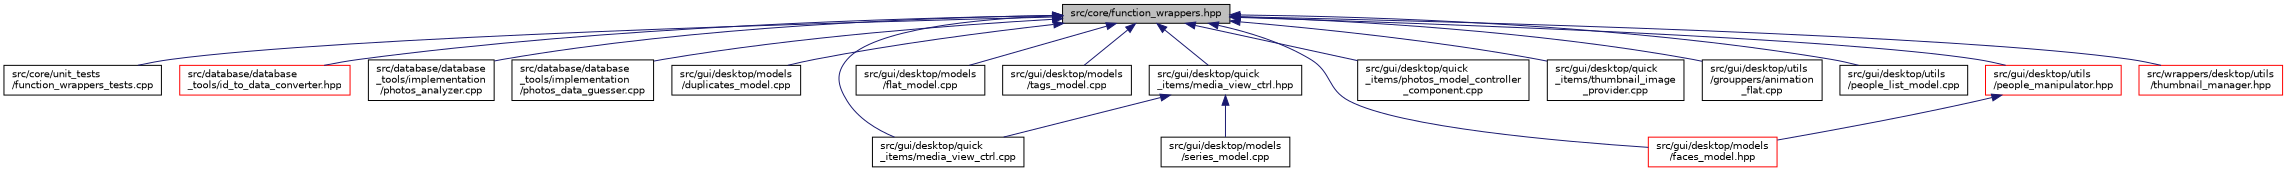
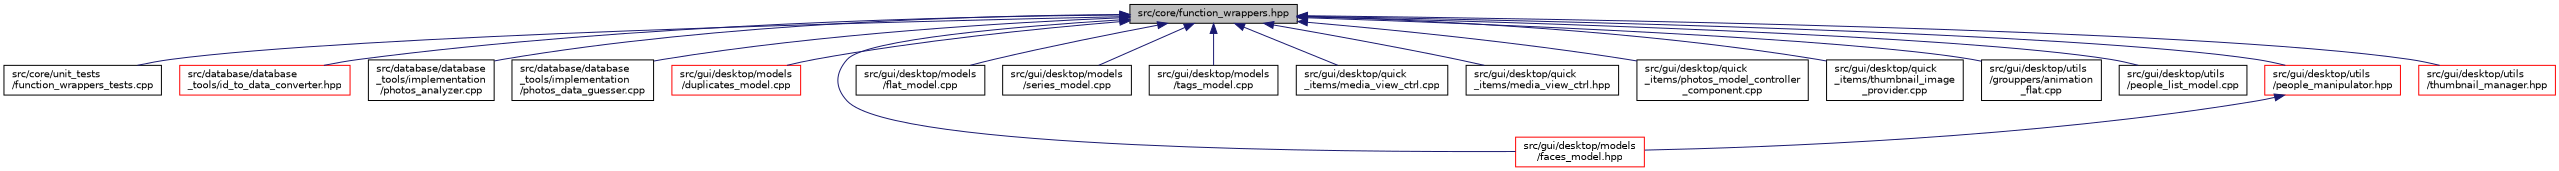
(736, 80) -> (736, 80)
(2211, 80) -> (2487, 80)
(1082, 117) -> none
(1225, 121) -> (1142, 46)
